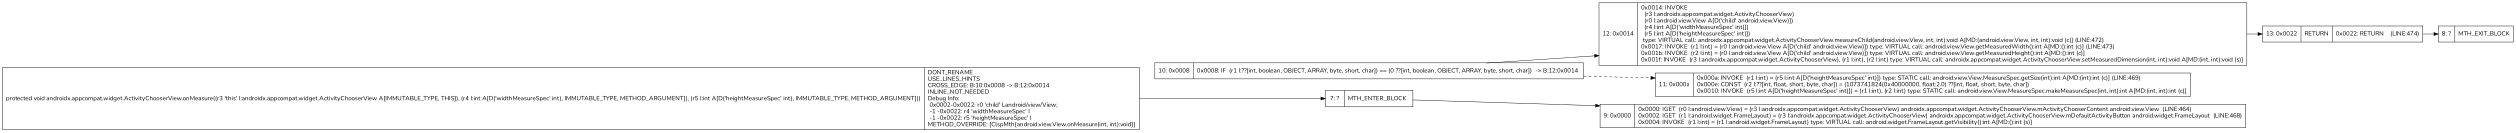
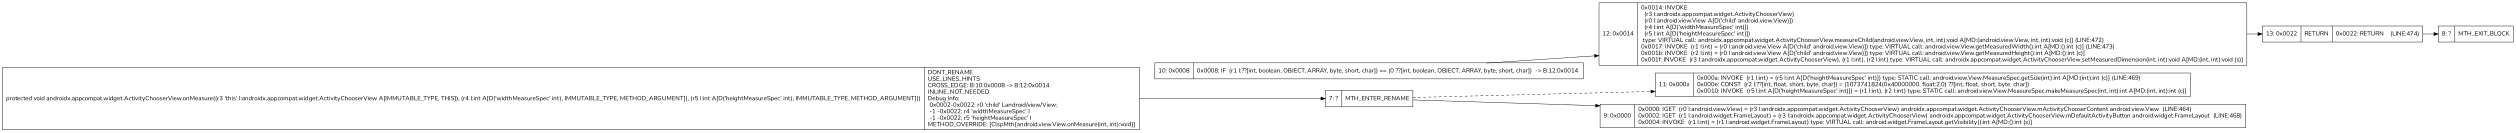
(1617, 77) -> (1532, 95)
(1377, 98) -> (1377, 98)
